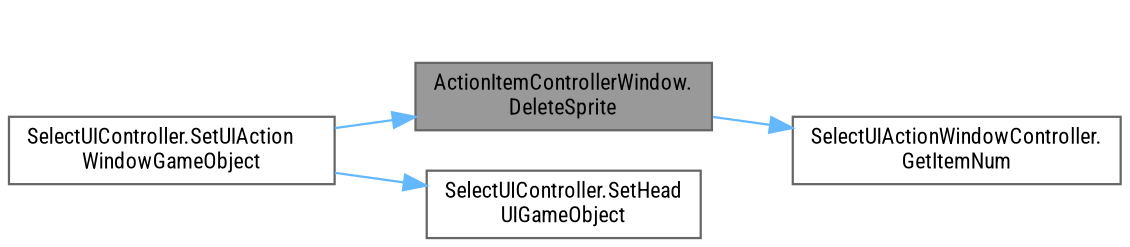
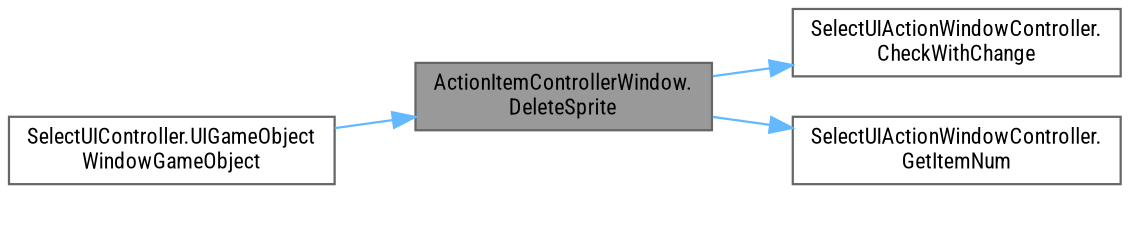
none -> (957, 43)
(172, 150) -> (172, 150)
(564, 204) -> none
